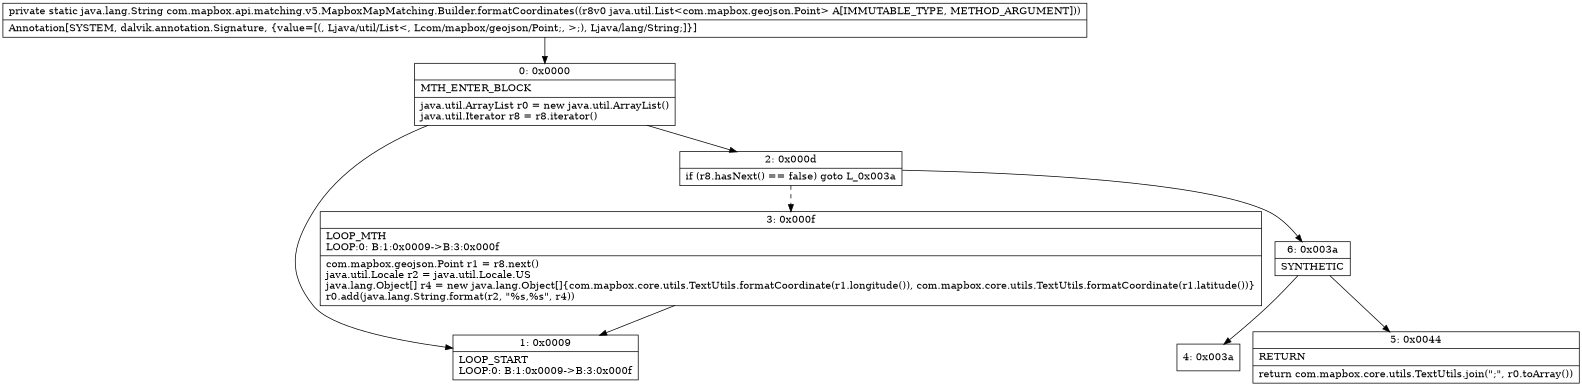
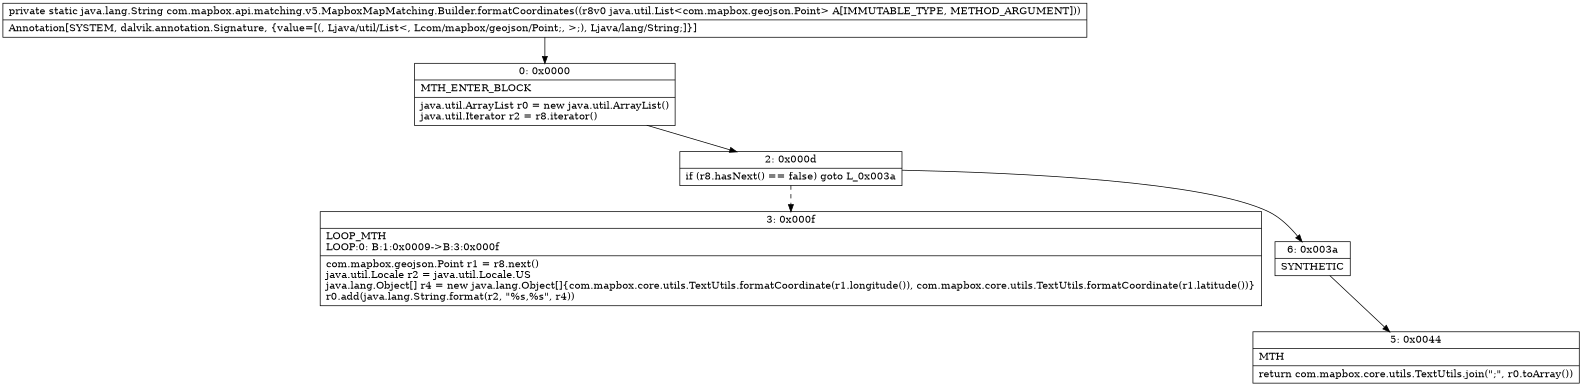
(509, 117) -> (509, 117)
(546, 357) -> none
(1208, 357) -> none
(1282, 357) -> (1272, 357)
